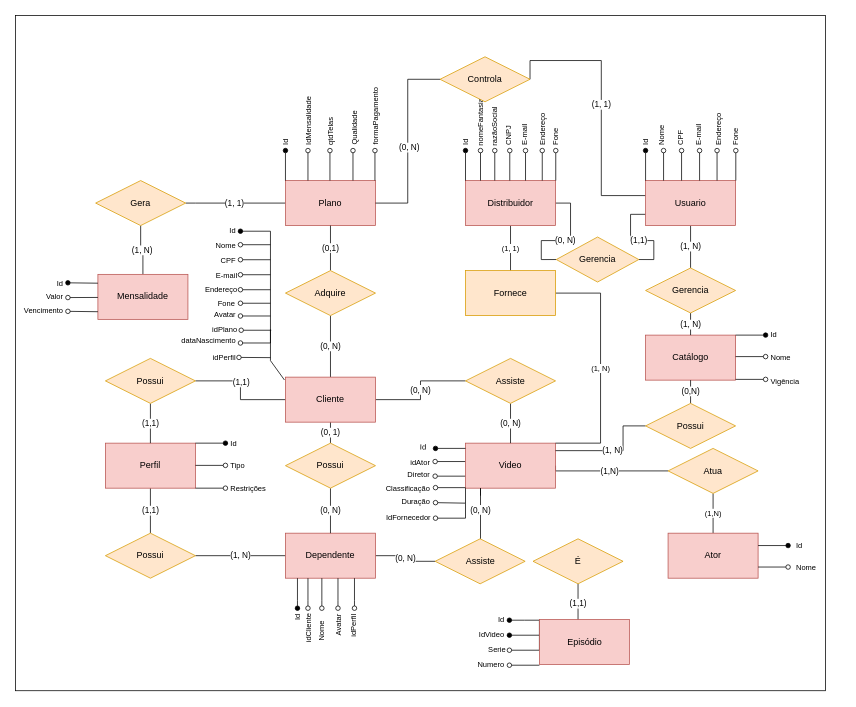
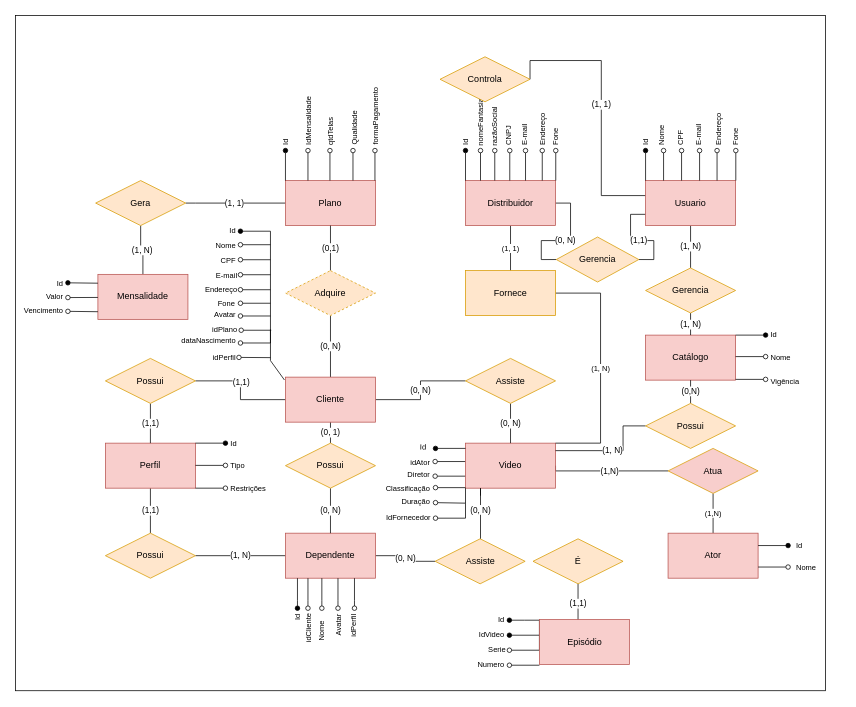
(408, 140) -> none
(330, 293) -> (330, 293)
(713, 471) -> (713, 471)
